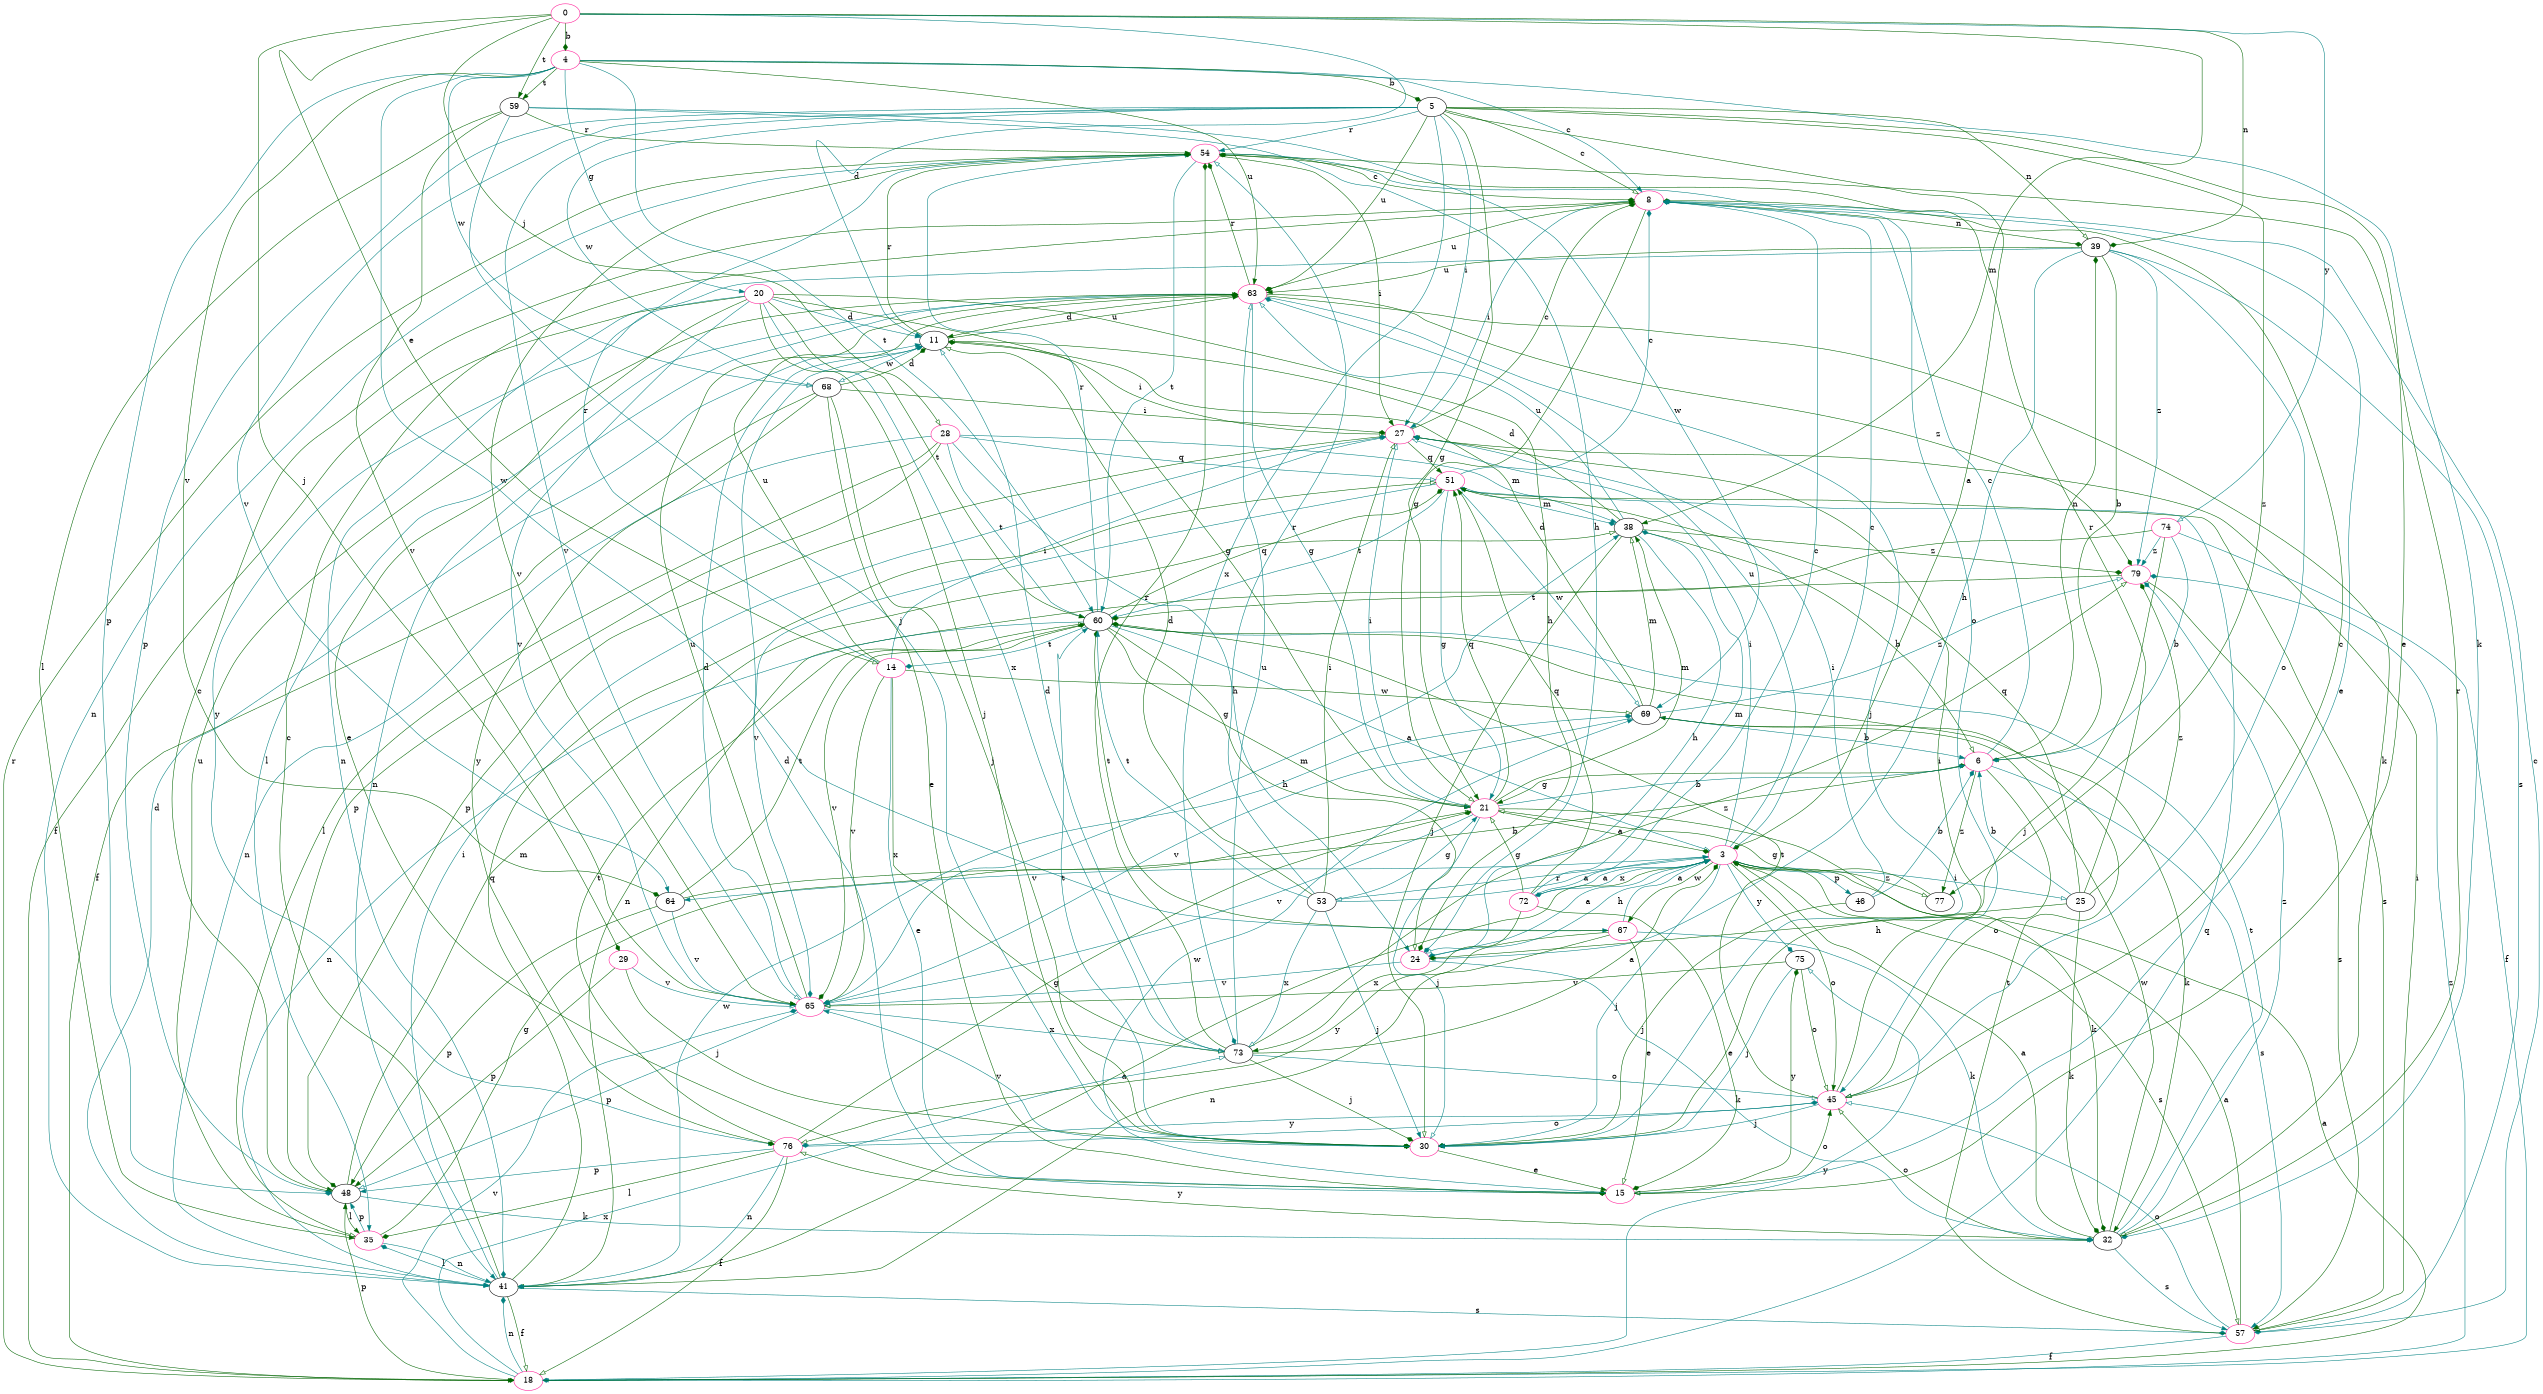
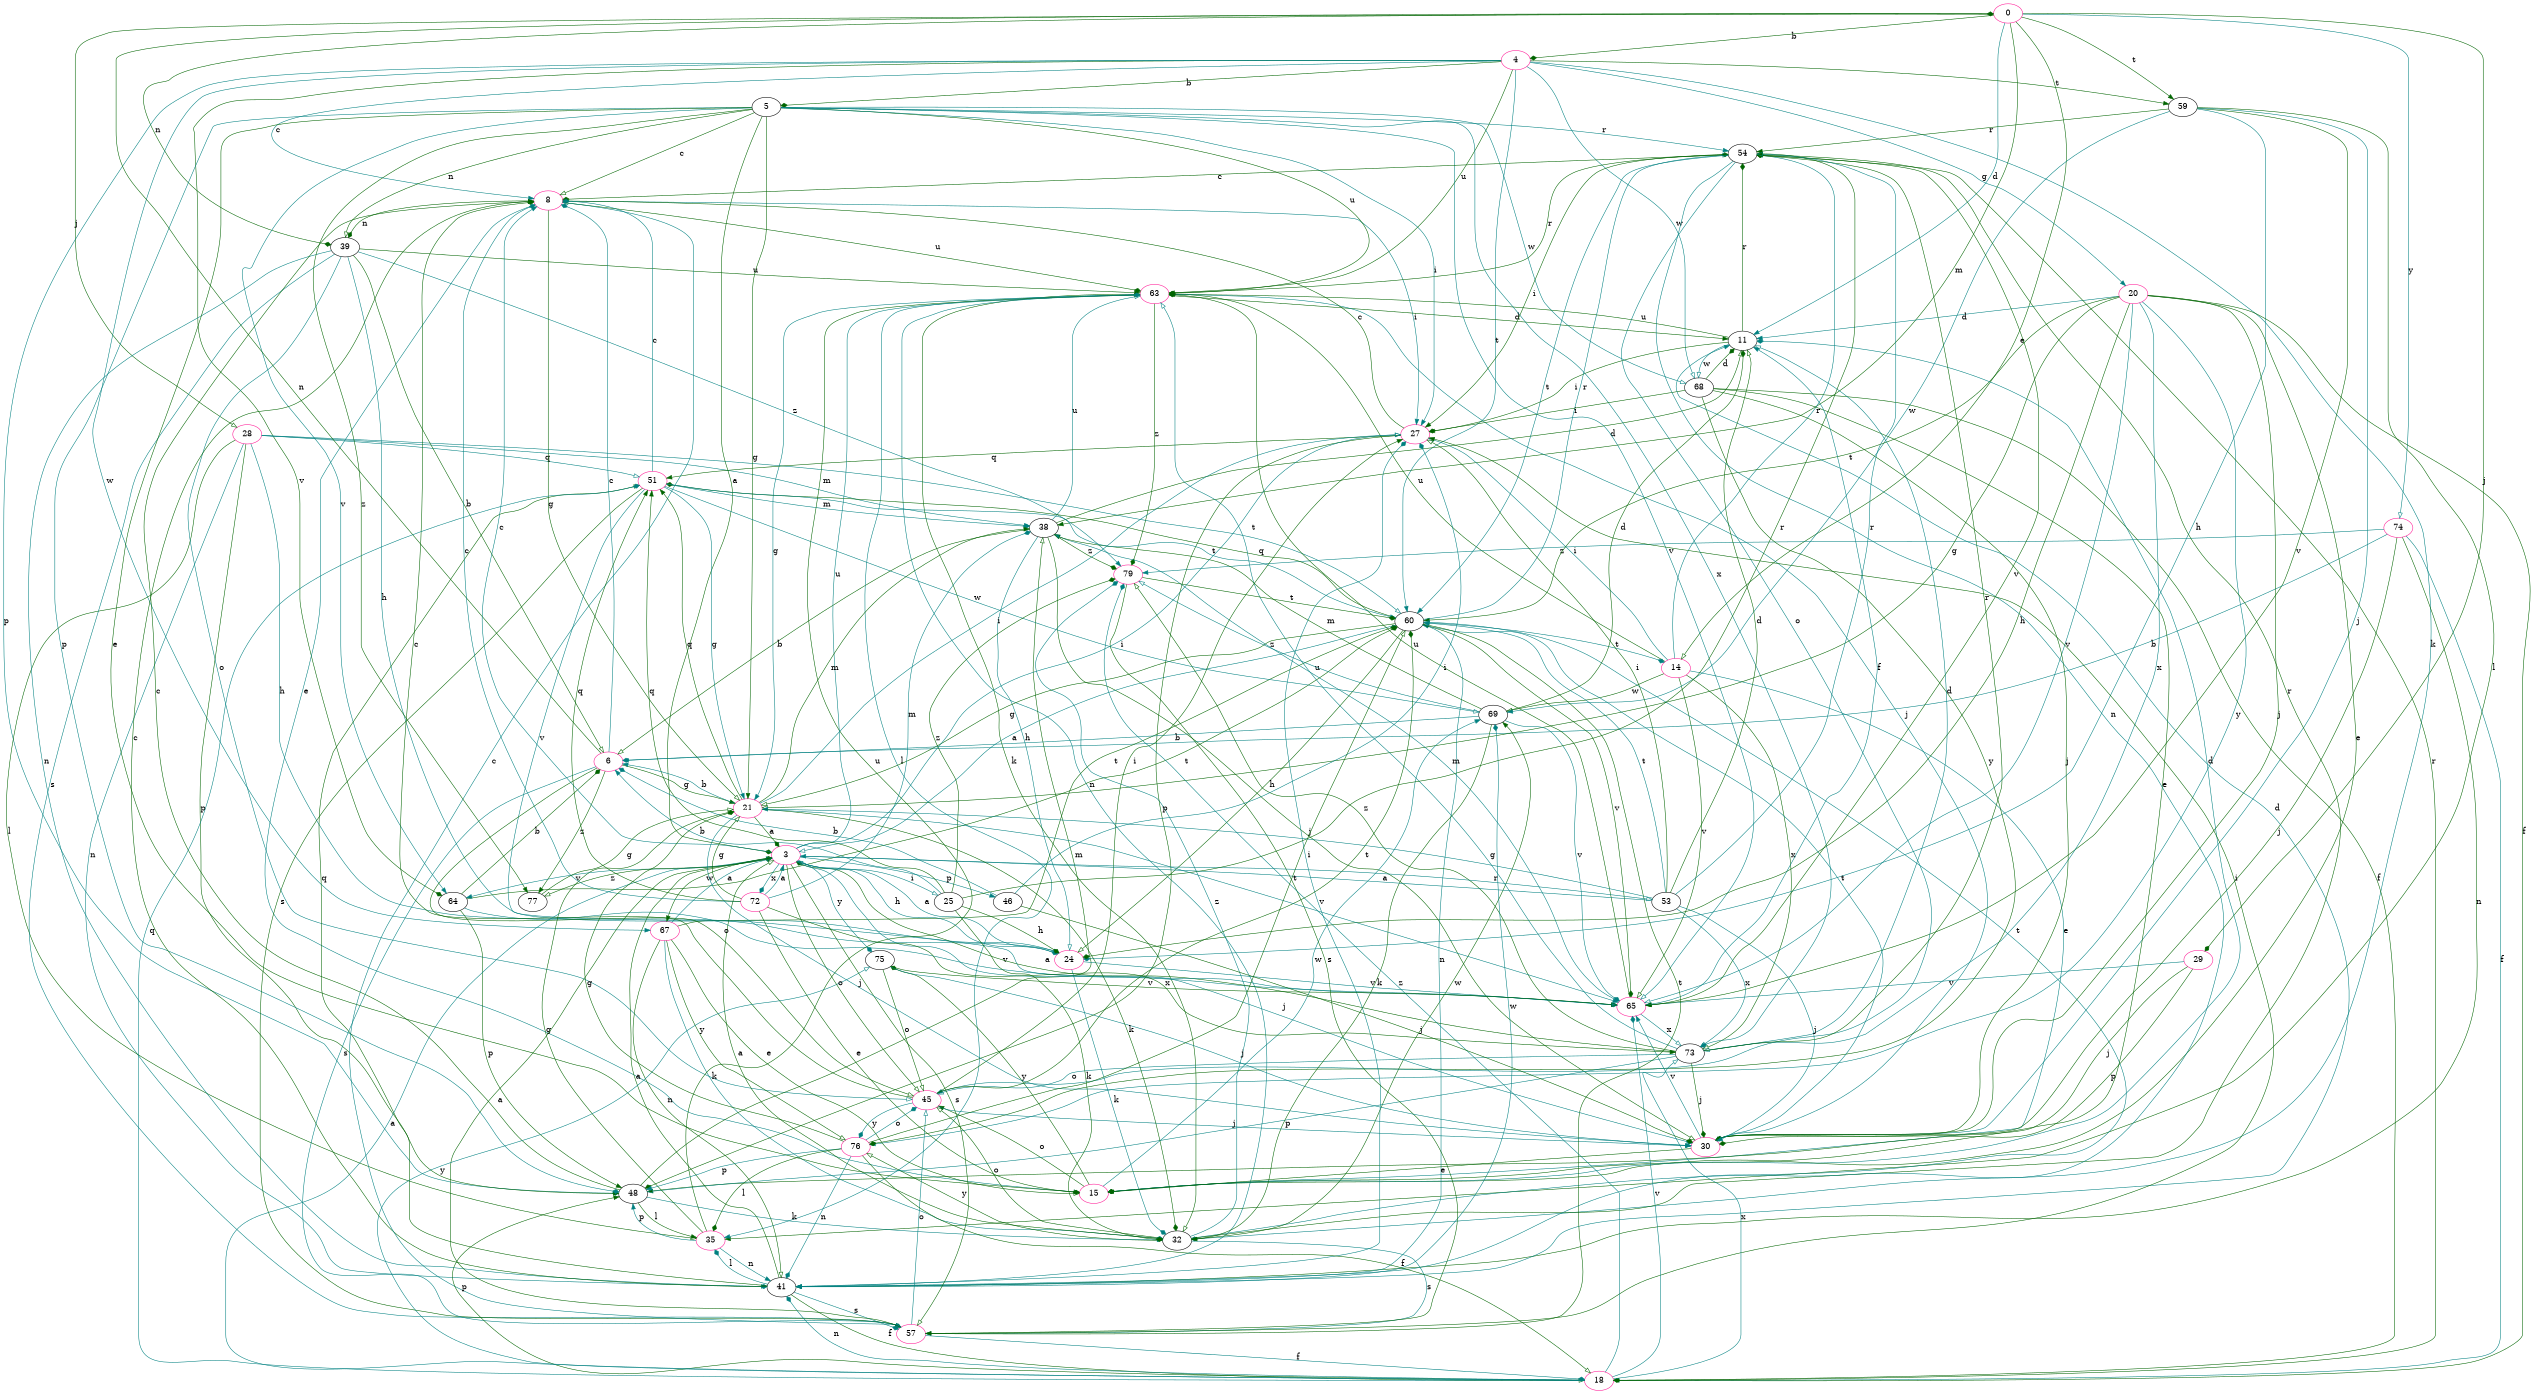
(1205, 154) -> (1743, 154)
(2063, 529) -> (618, 24)
(706, 668) -> (1879, 668)
(1822, 956) -> (840, 990)
(593, 1097) -> (1192, 1135)
(1936, 1366) -> (503, 1362)
